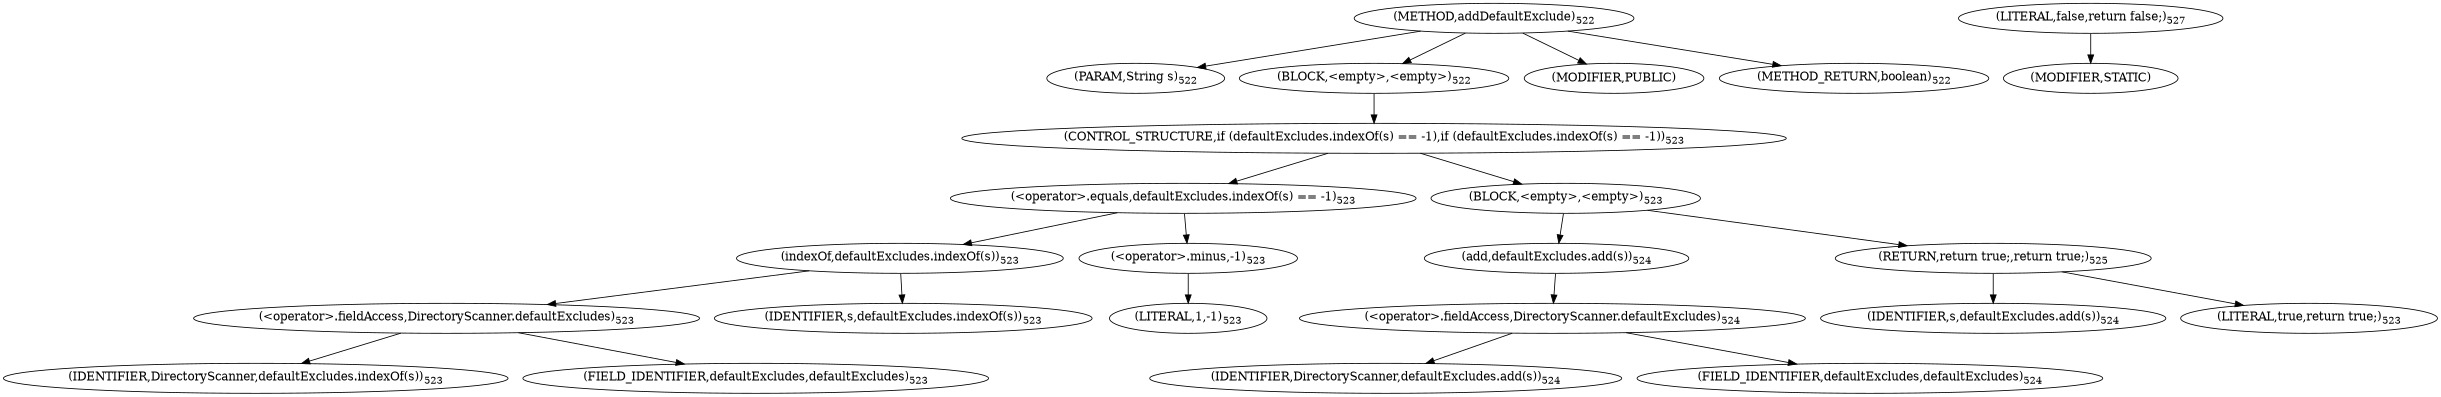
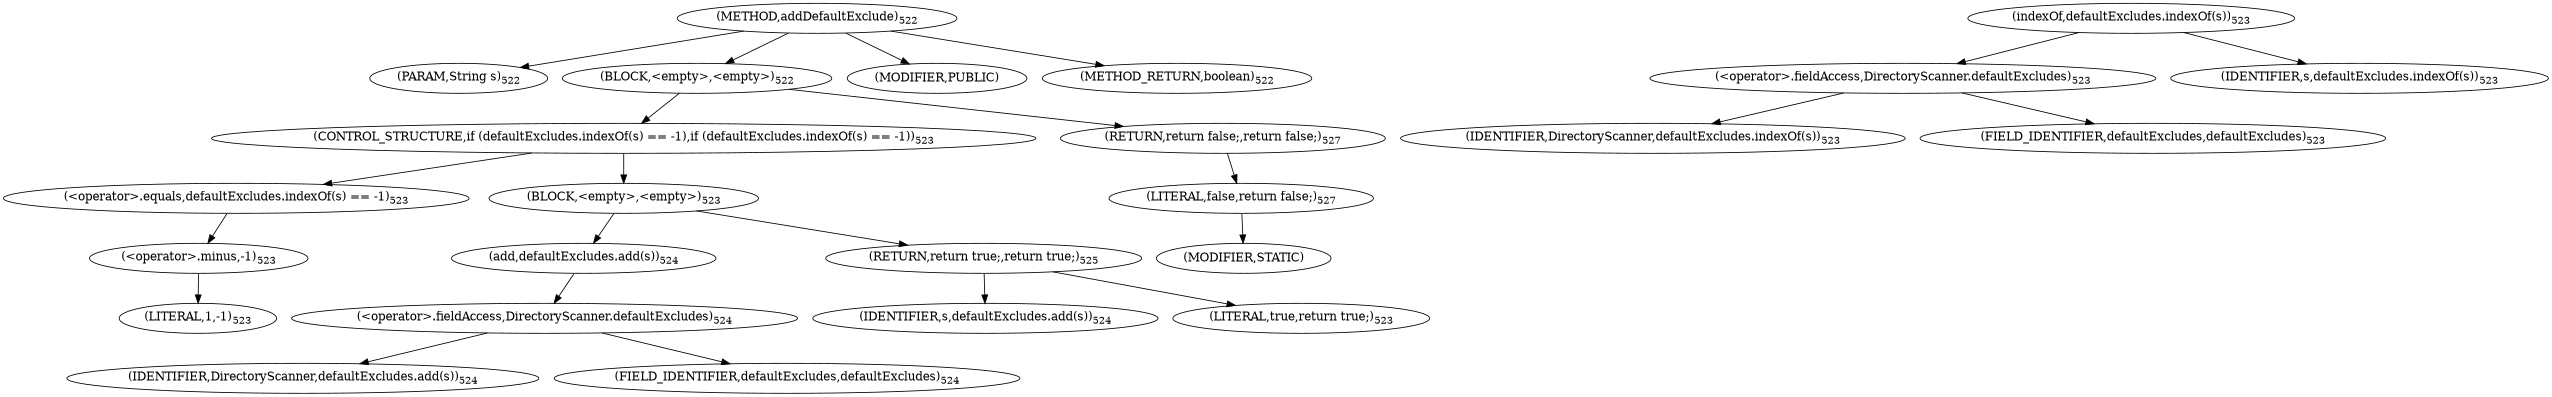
none -> (1223, 138)
(1044, 228) -> none
